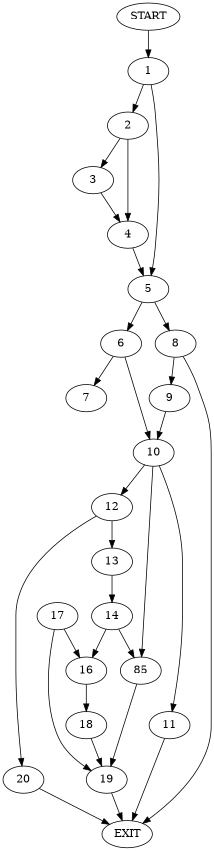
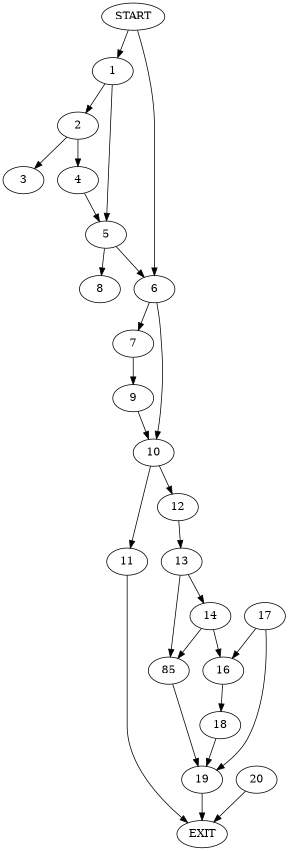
none -> (154, 148)
(108, 204) -> none
(173, 367) -> (133, 367)
(147, 558) -> (176, 612)
(211, 596) -> none
(16, 620) -> none
